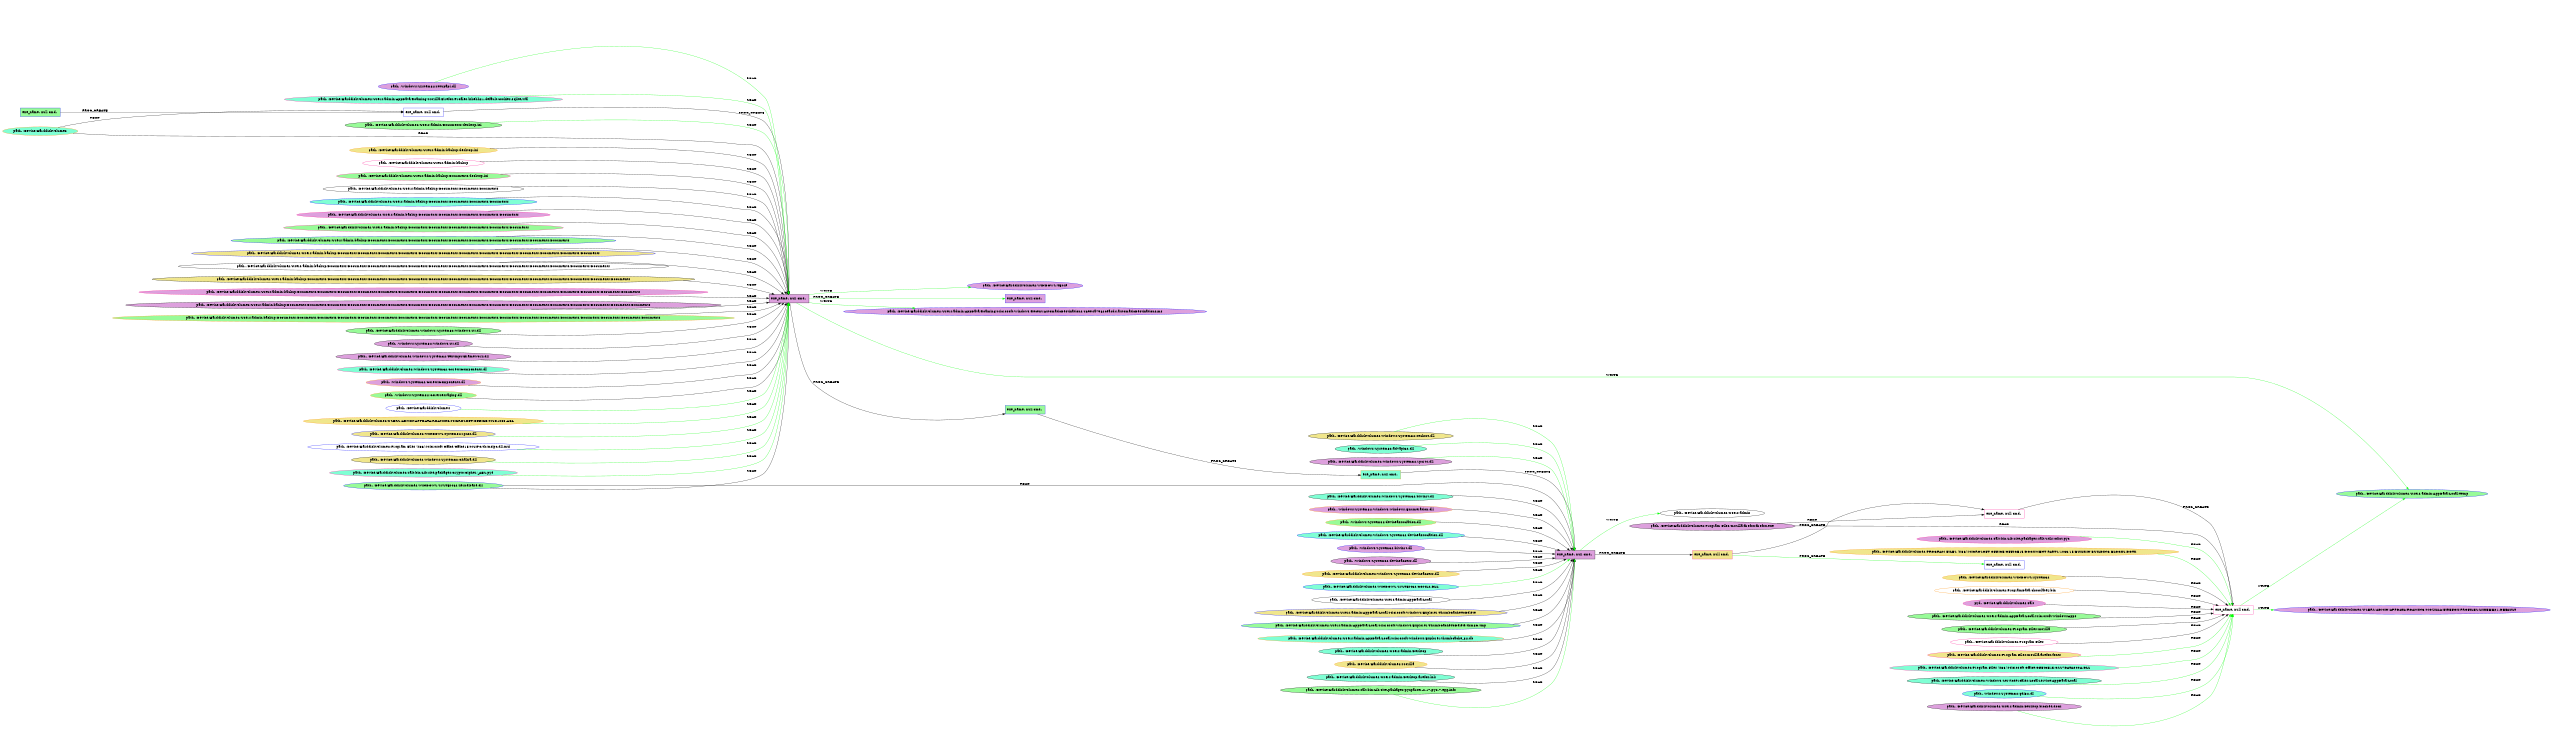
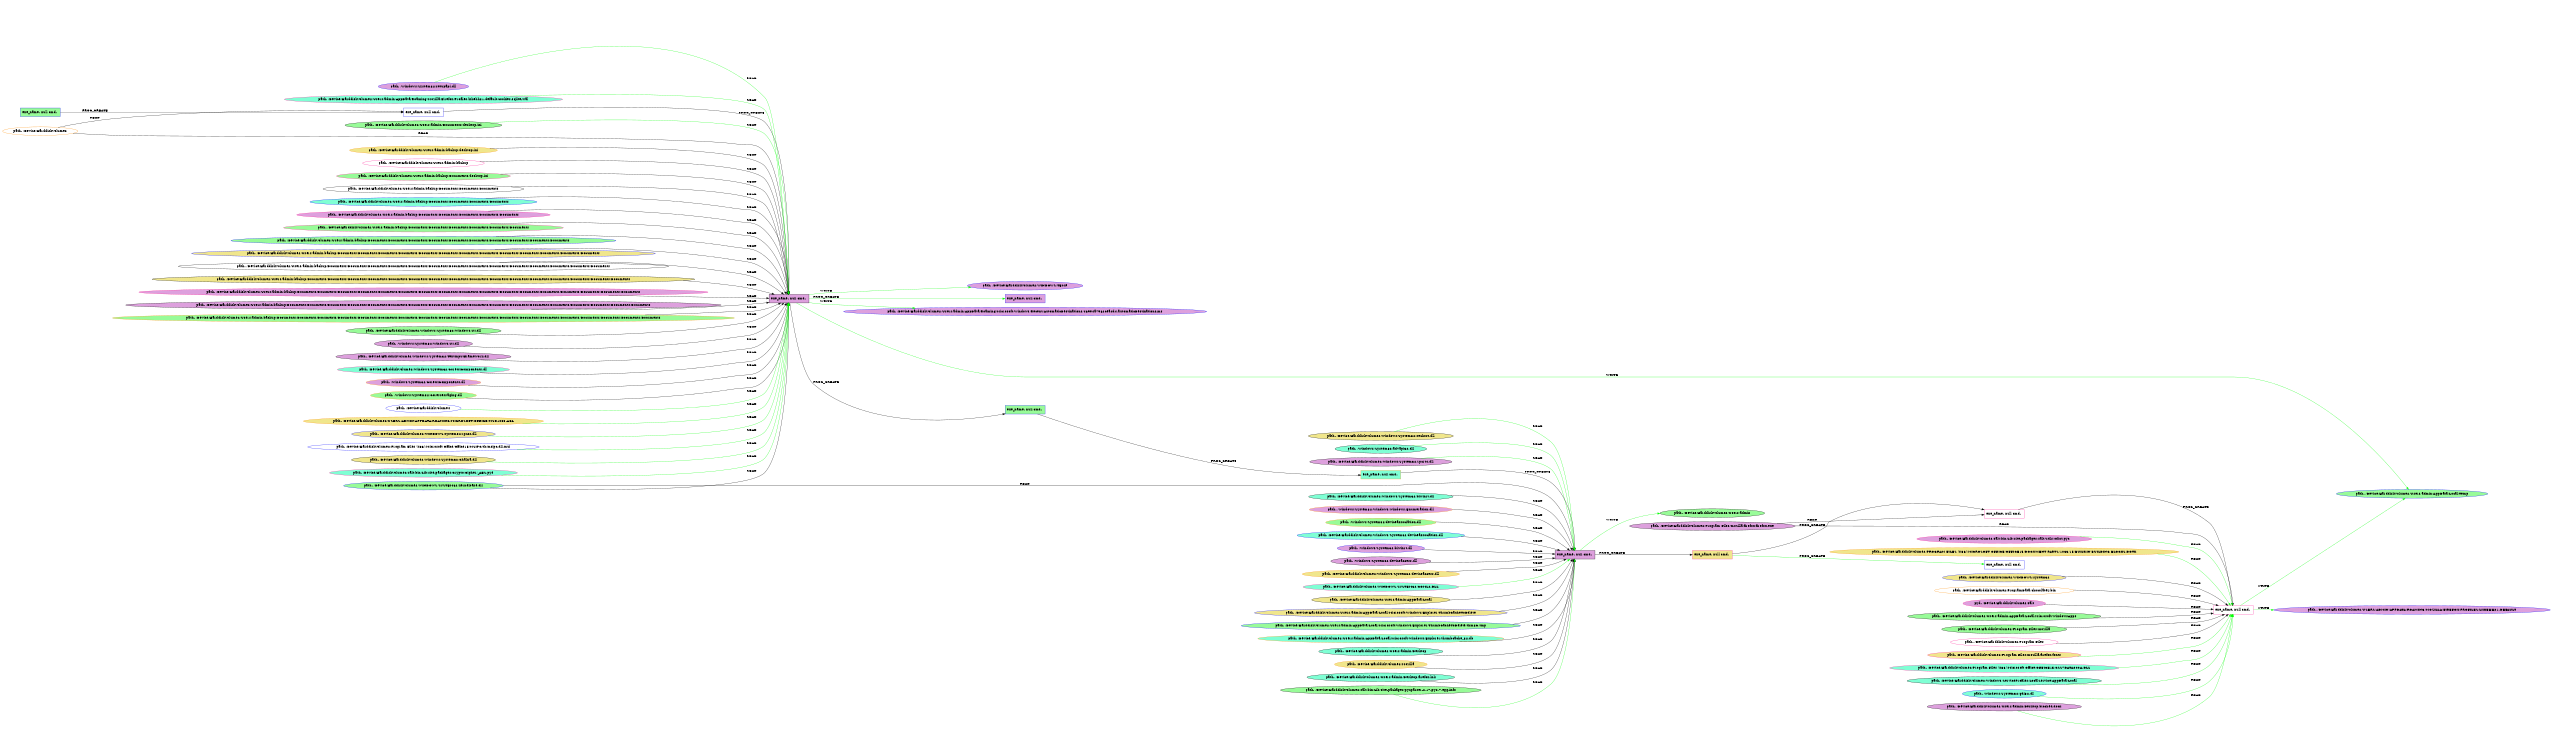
(40, 131) -> (40, 131)
(1712, 513) -> (1712, 513)
(2004, 578) -> (2004, 578)
(1381, 587) -> (1381, 587)
(1381, 600) -> (1381, 600)
